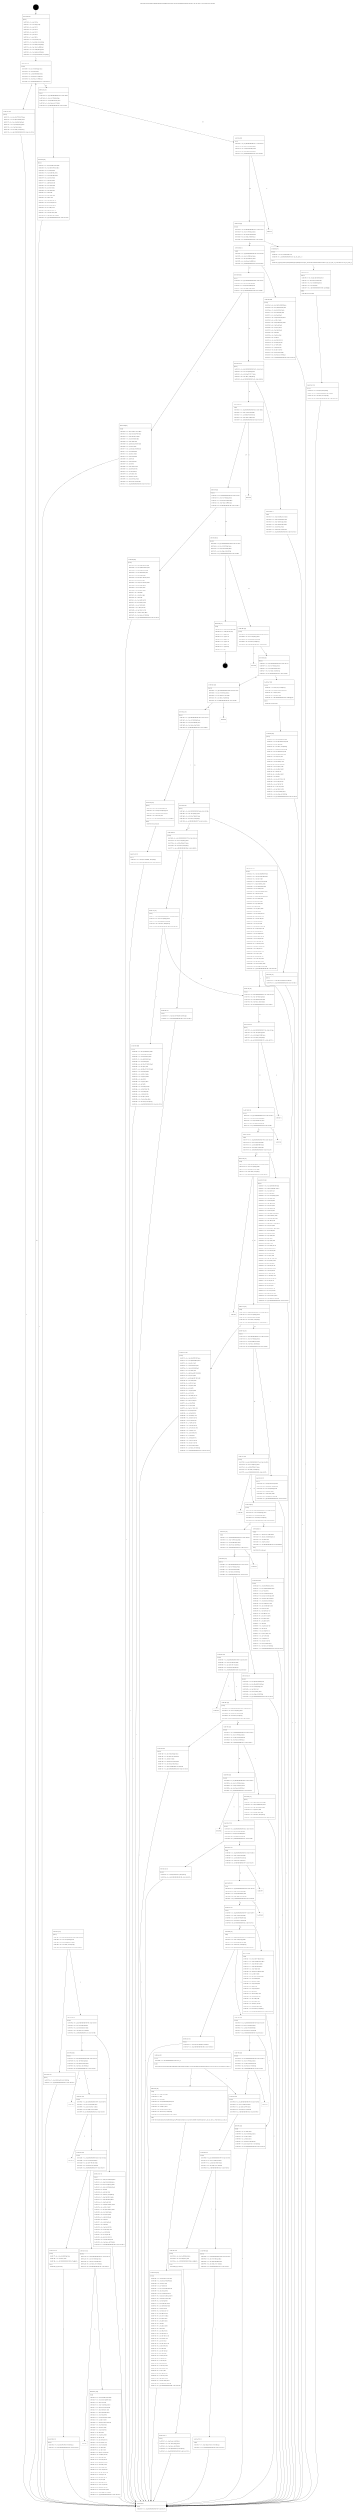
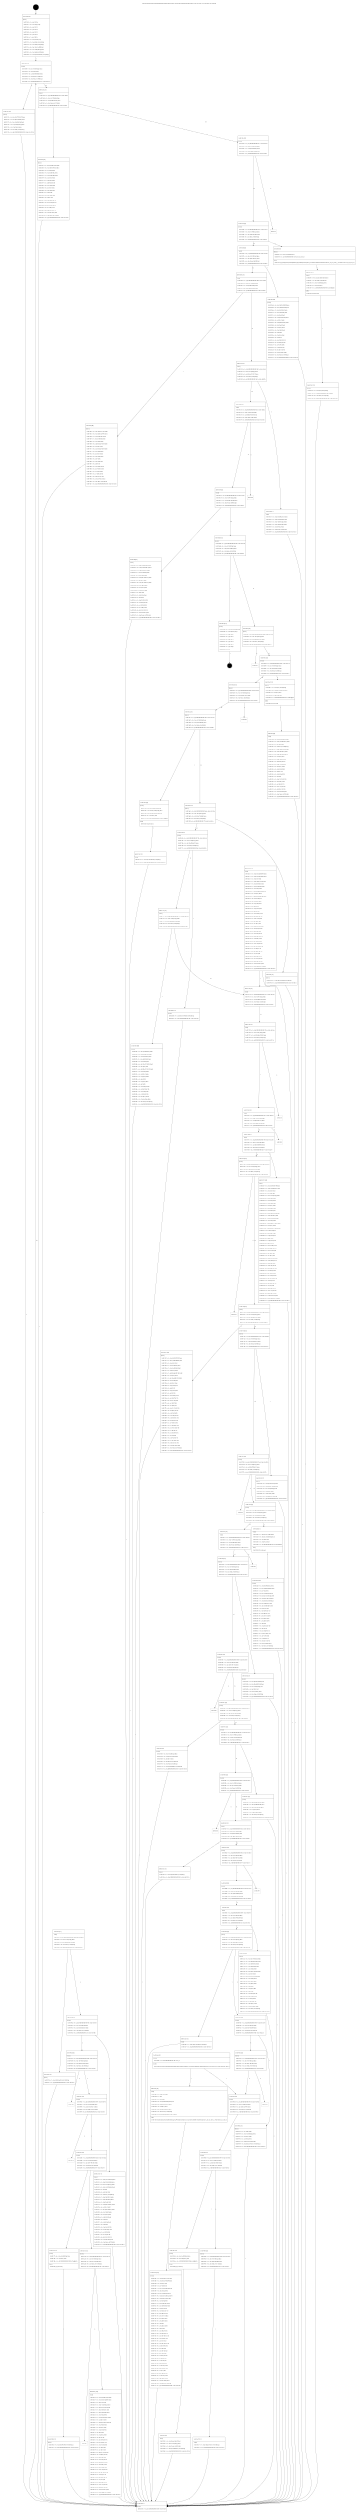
(260, 1915) -> none
